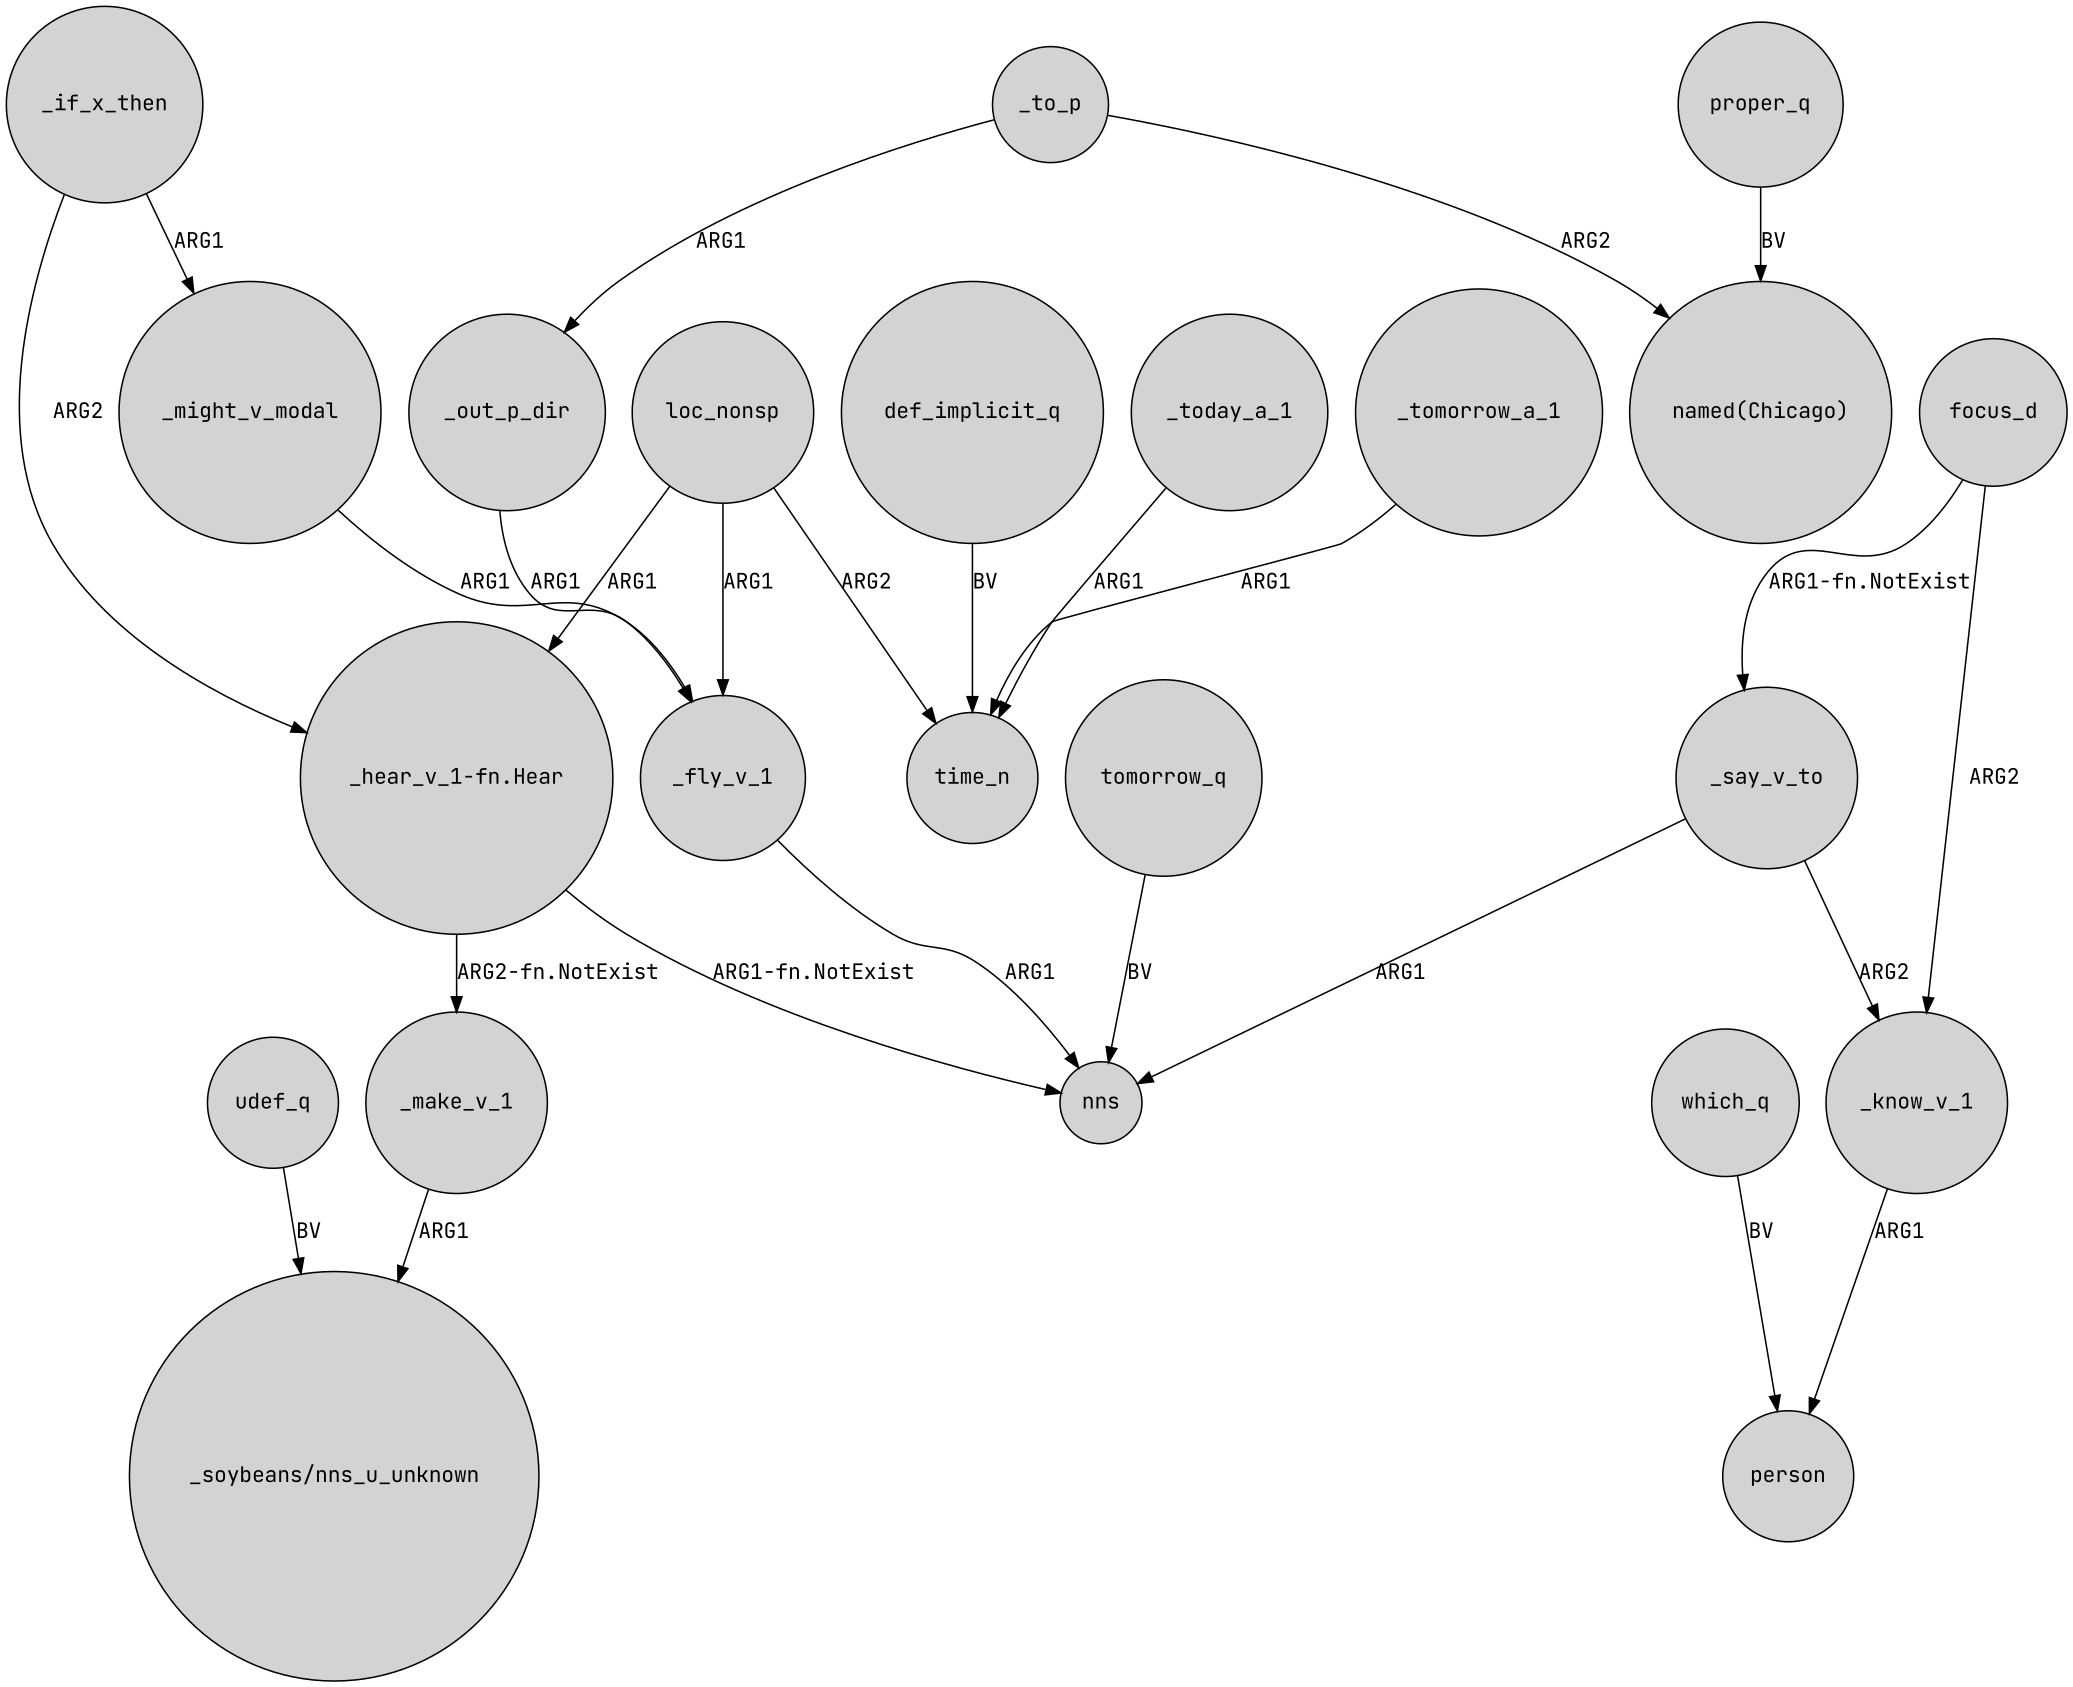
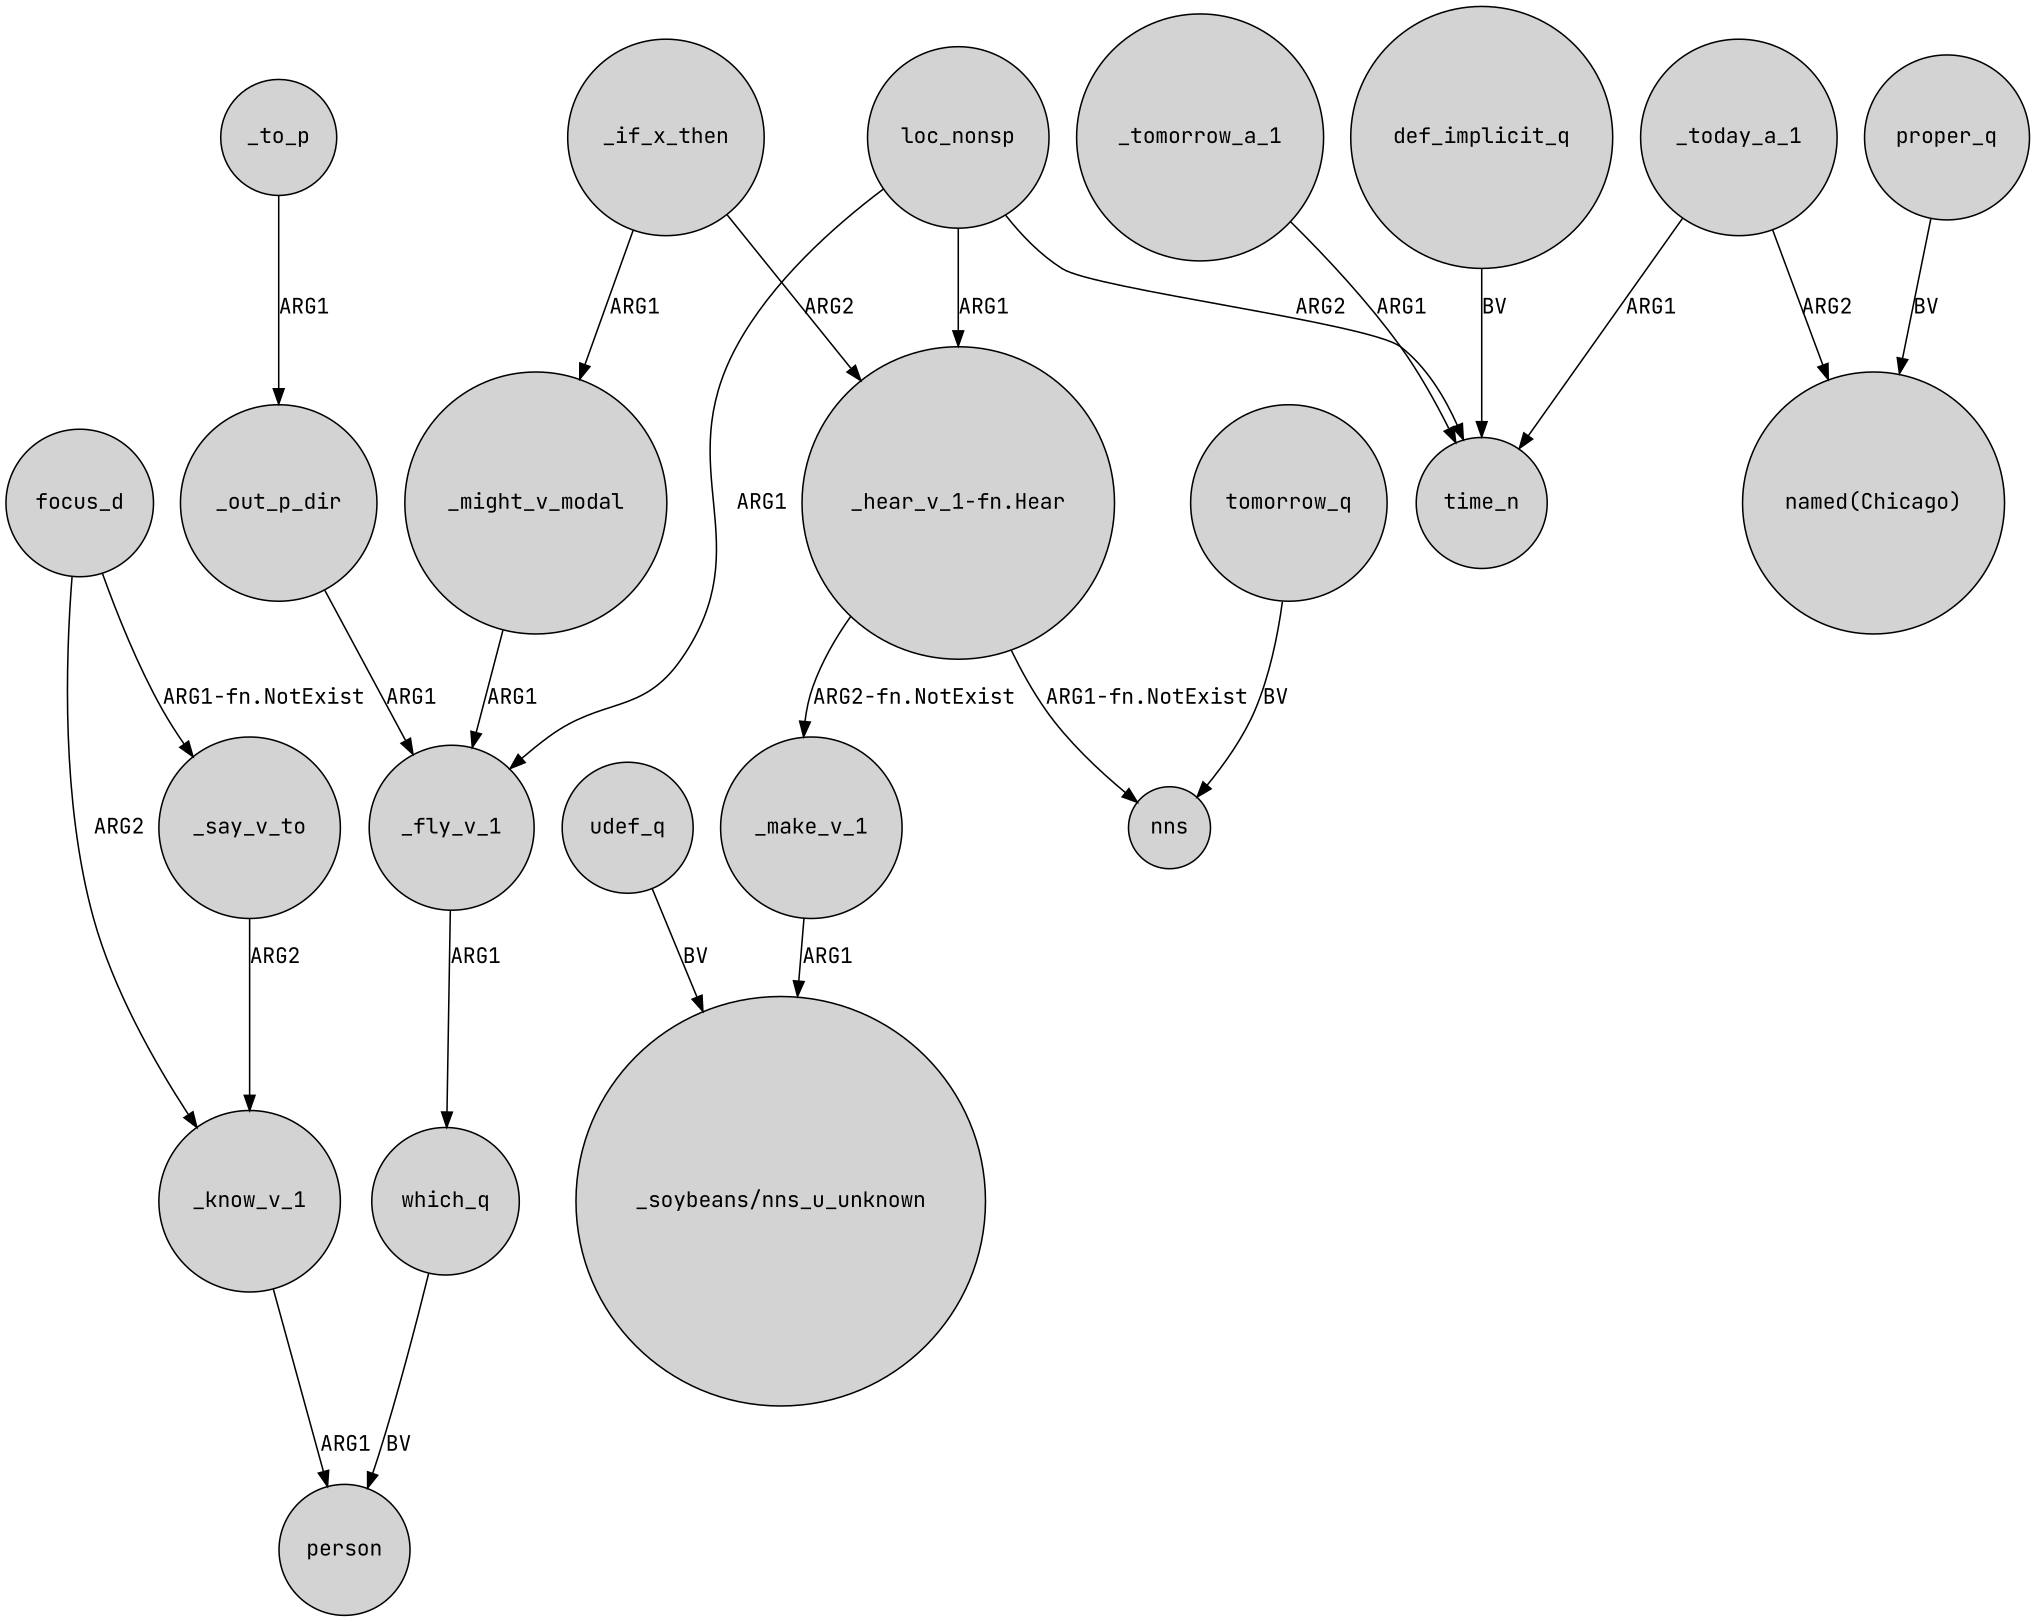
(1392, 186) -> (1798, 297)
(927, 946) -> (449, 1011)
(1419, 948) -> none
